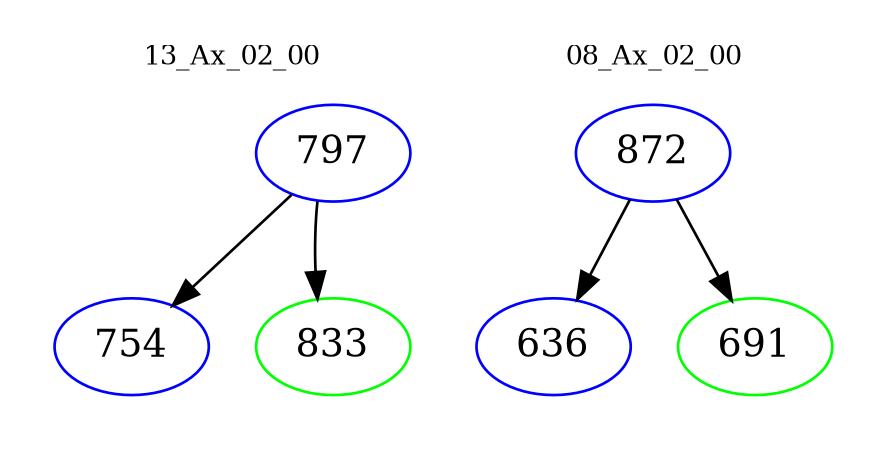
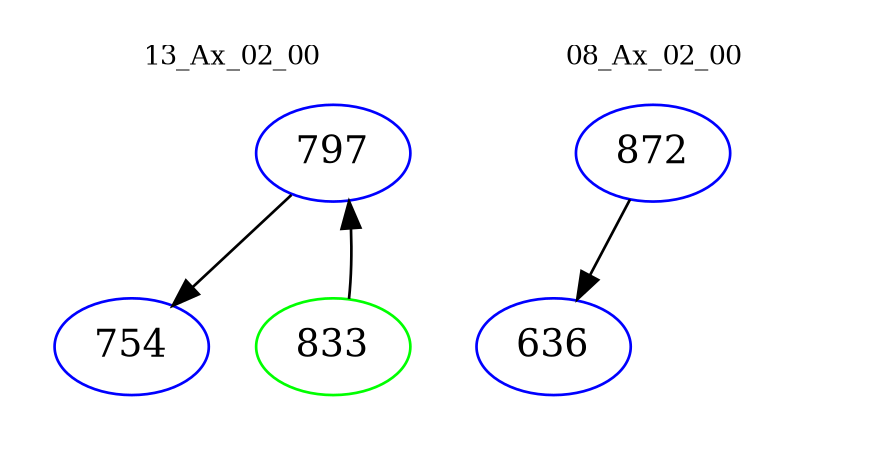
(315, 236) -> (351, 264)
(755, 347) -> none
